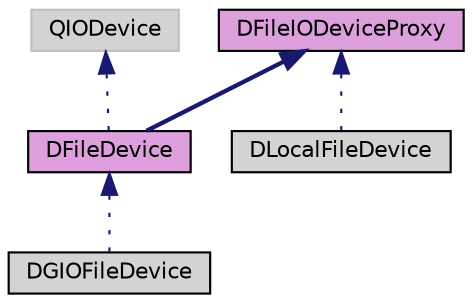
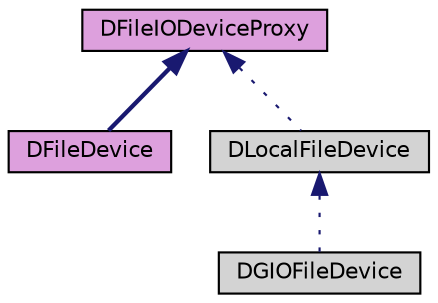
(105, 30) -> none
(109, 224) -> (320, 224)
